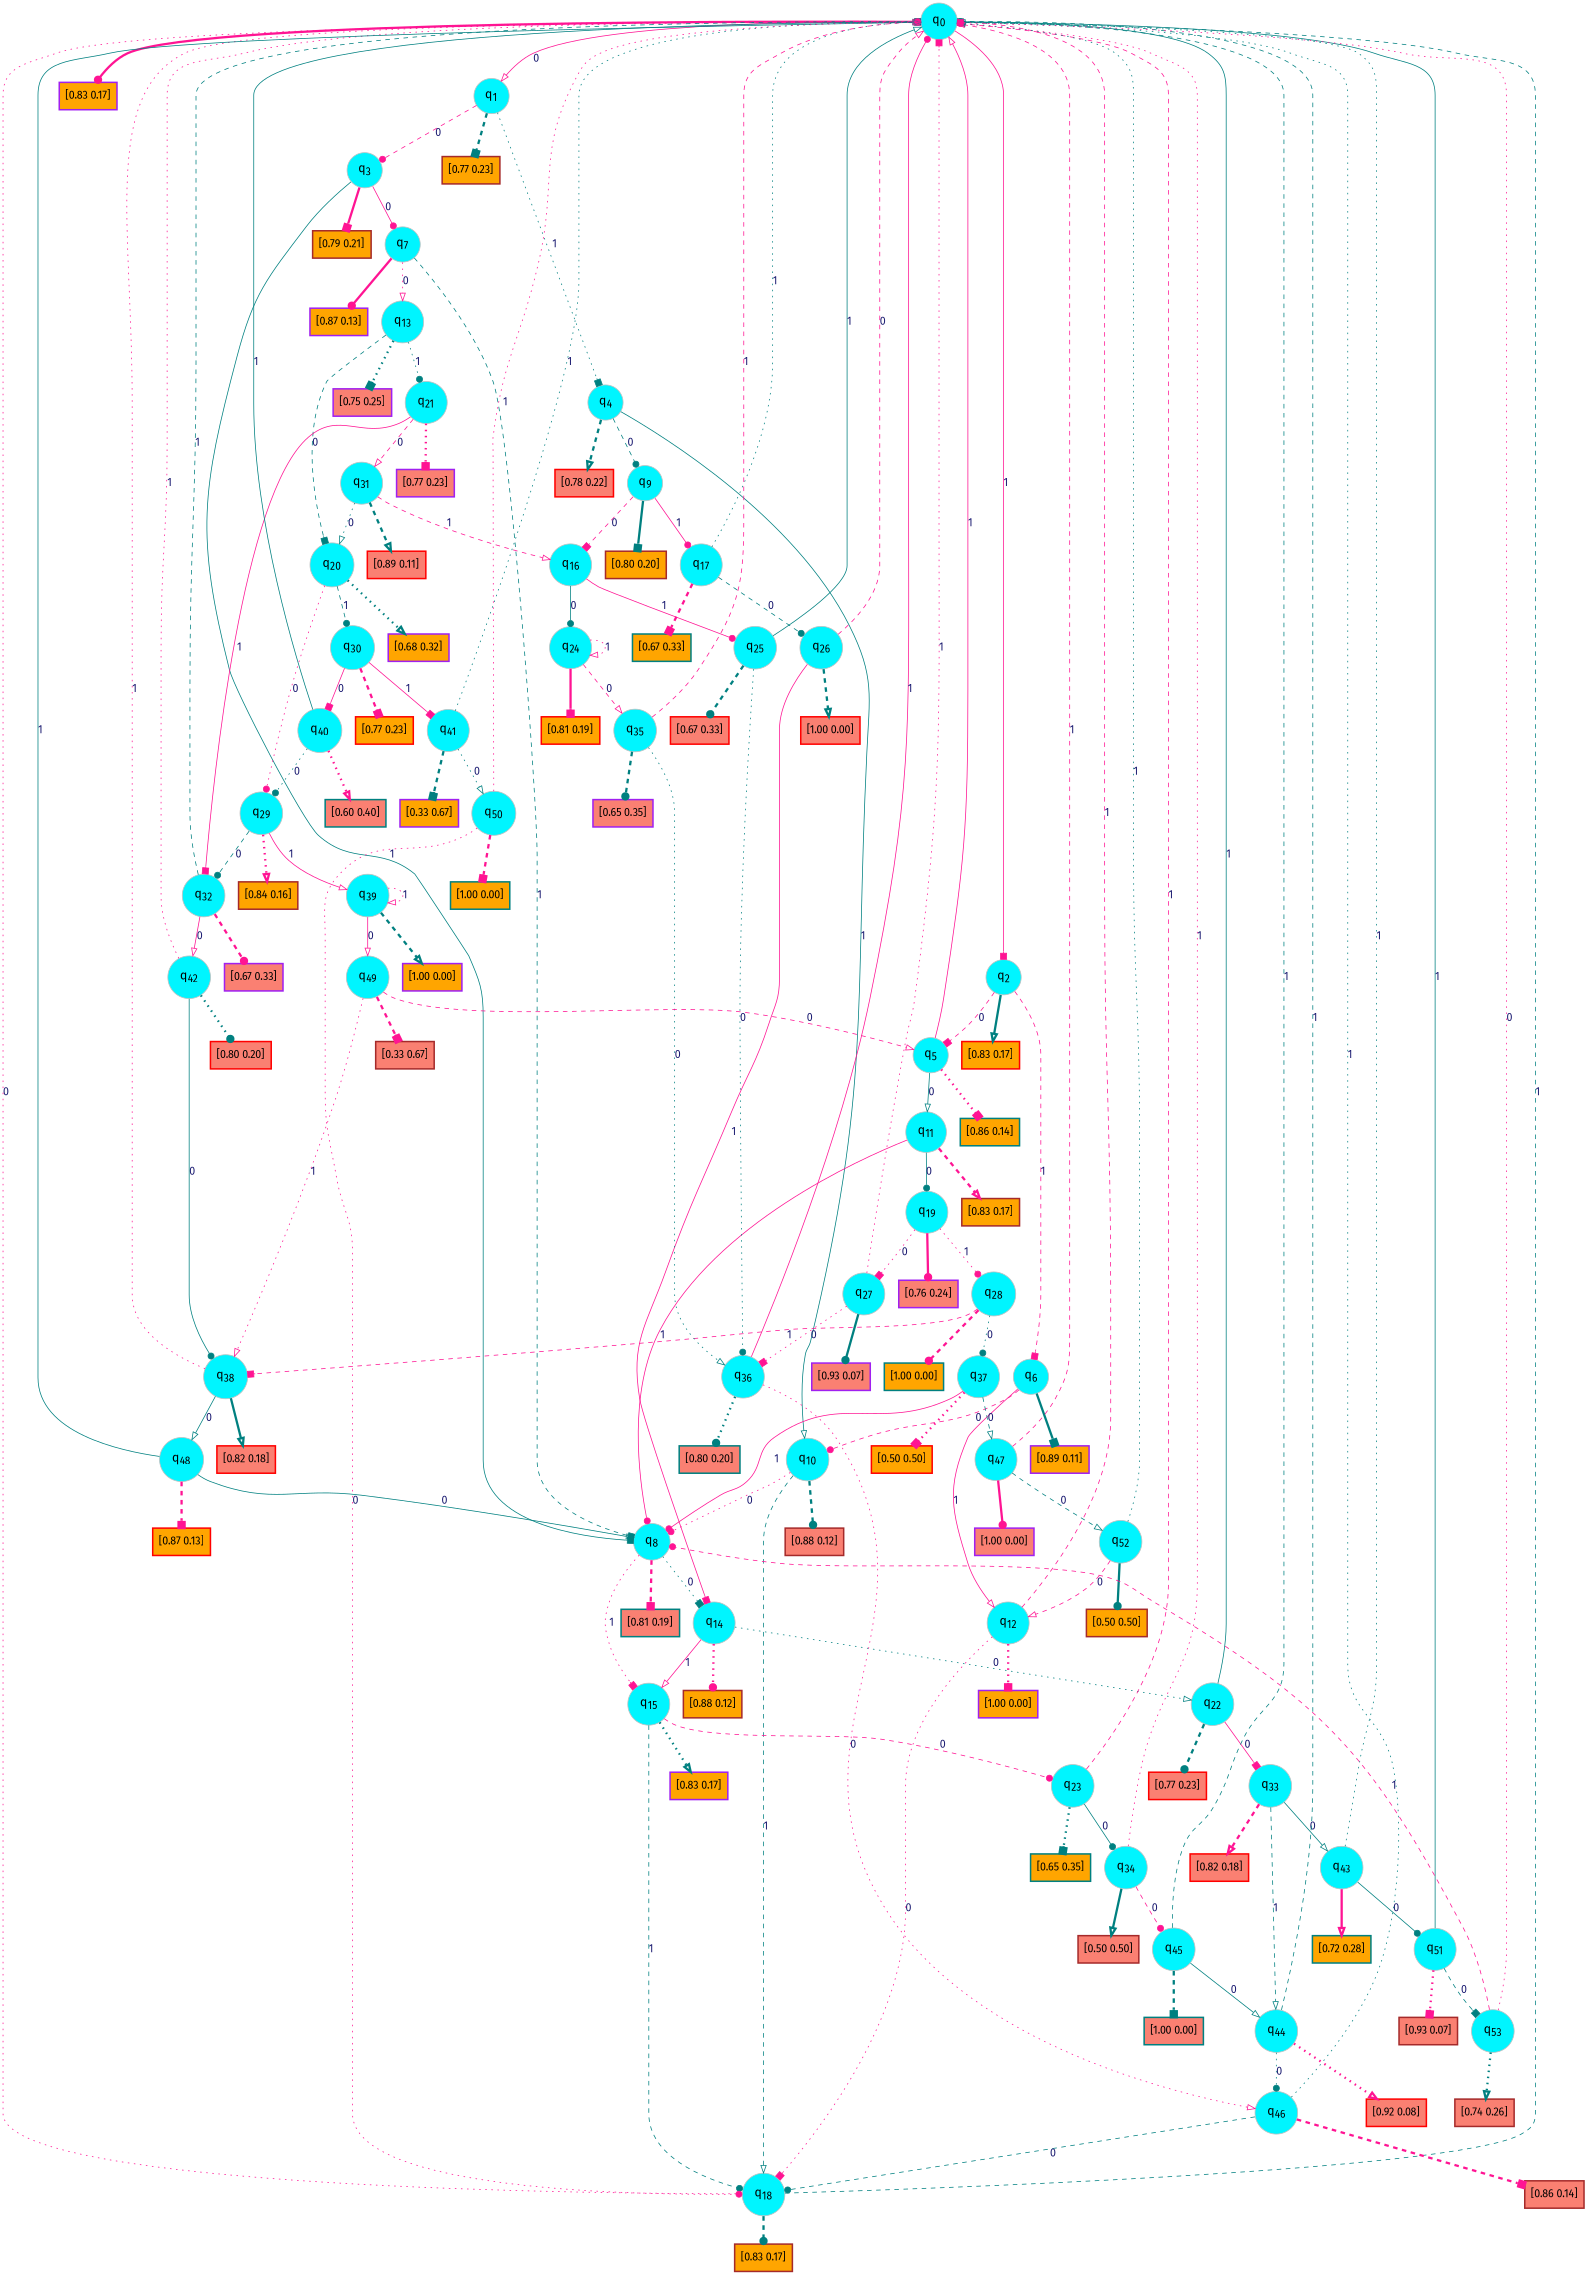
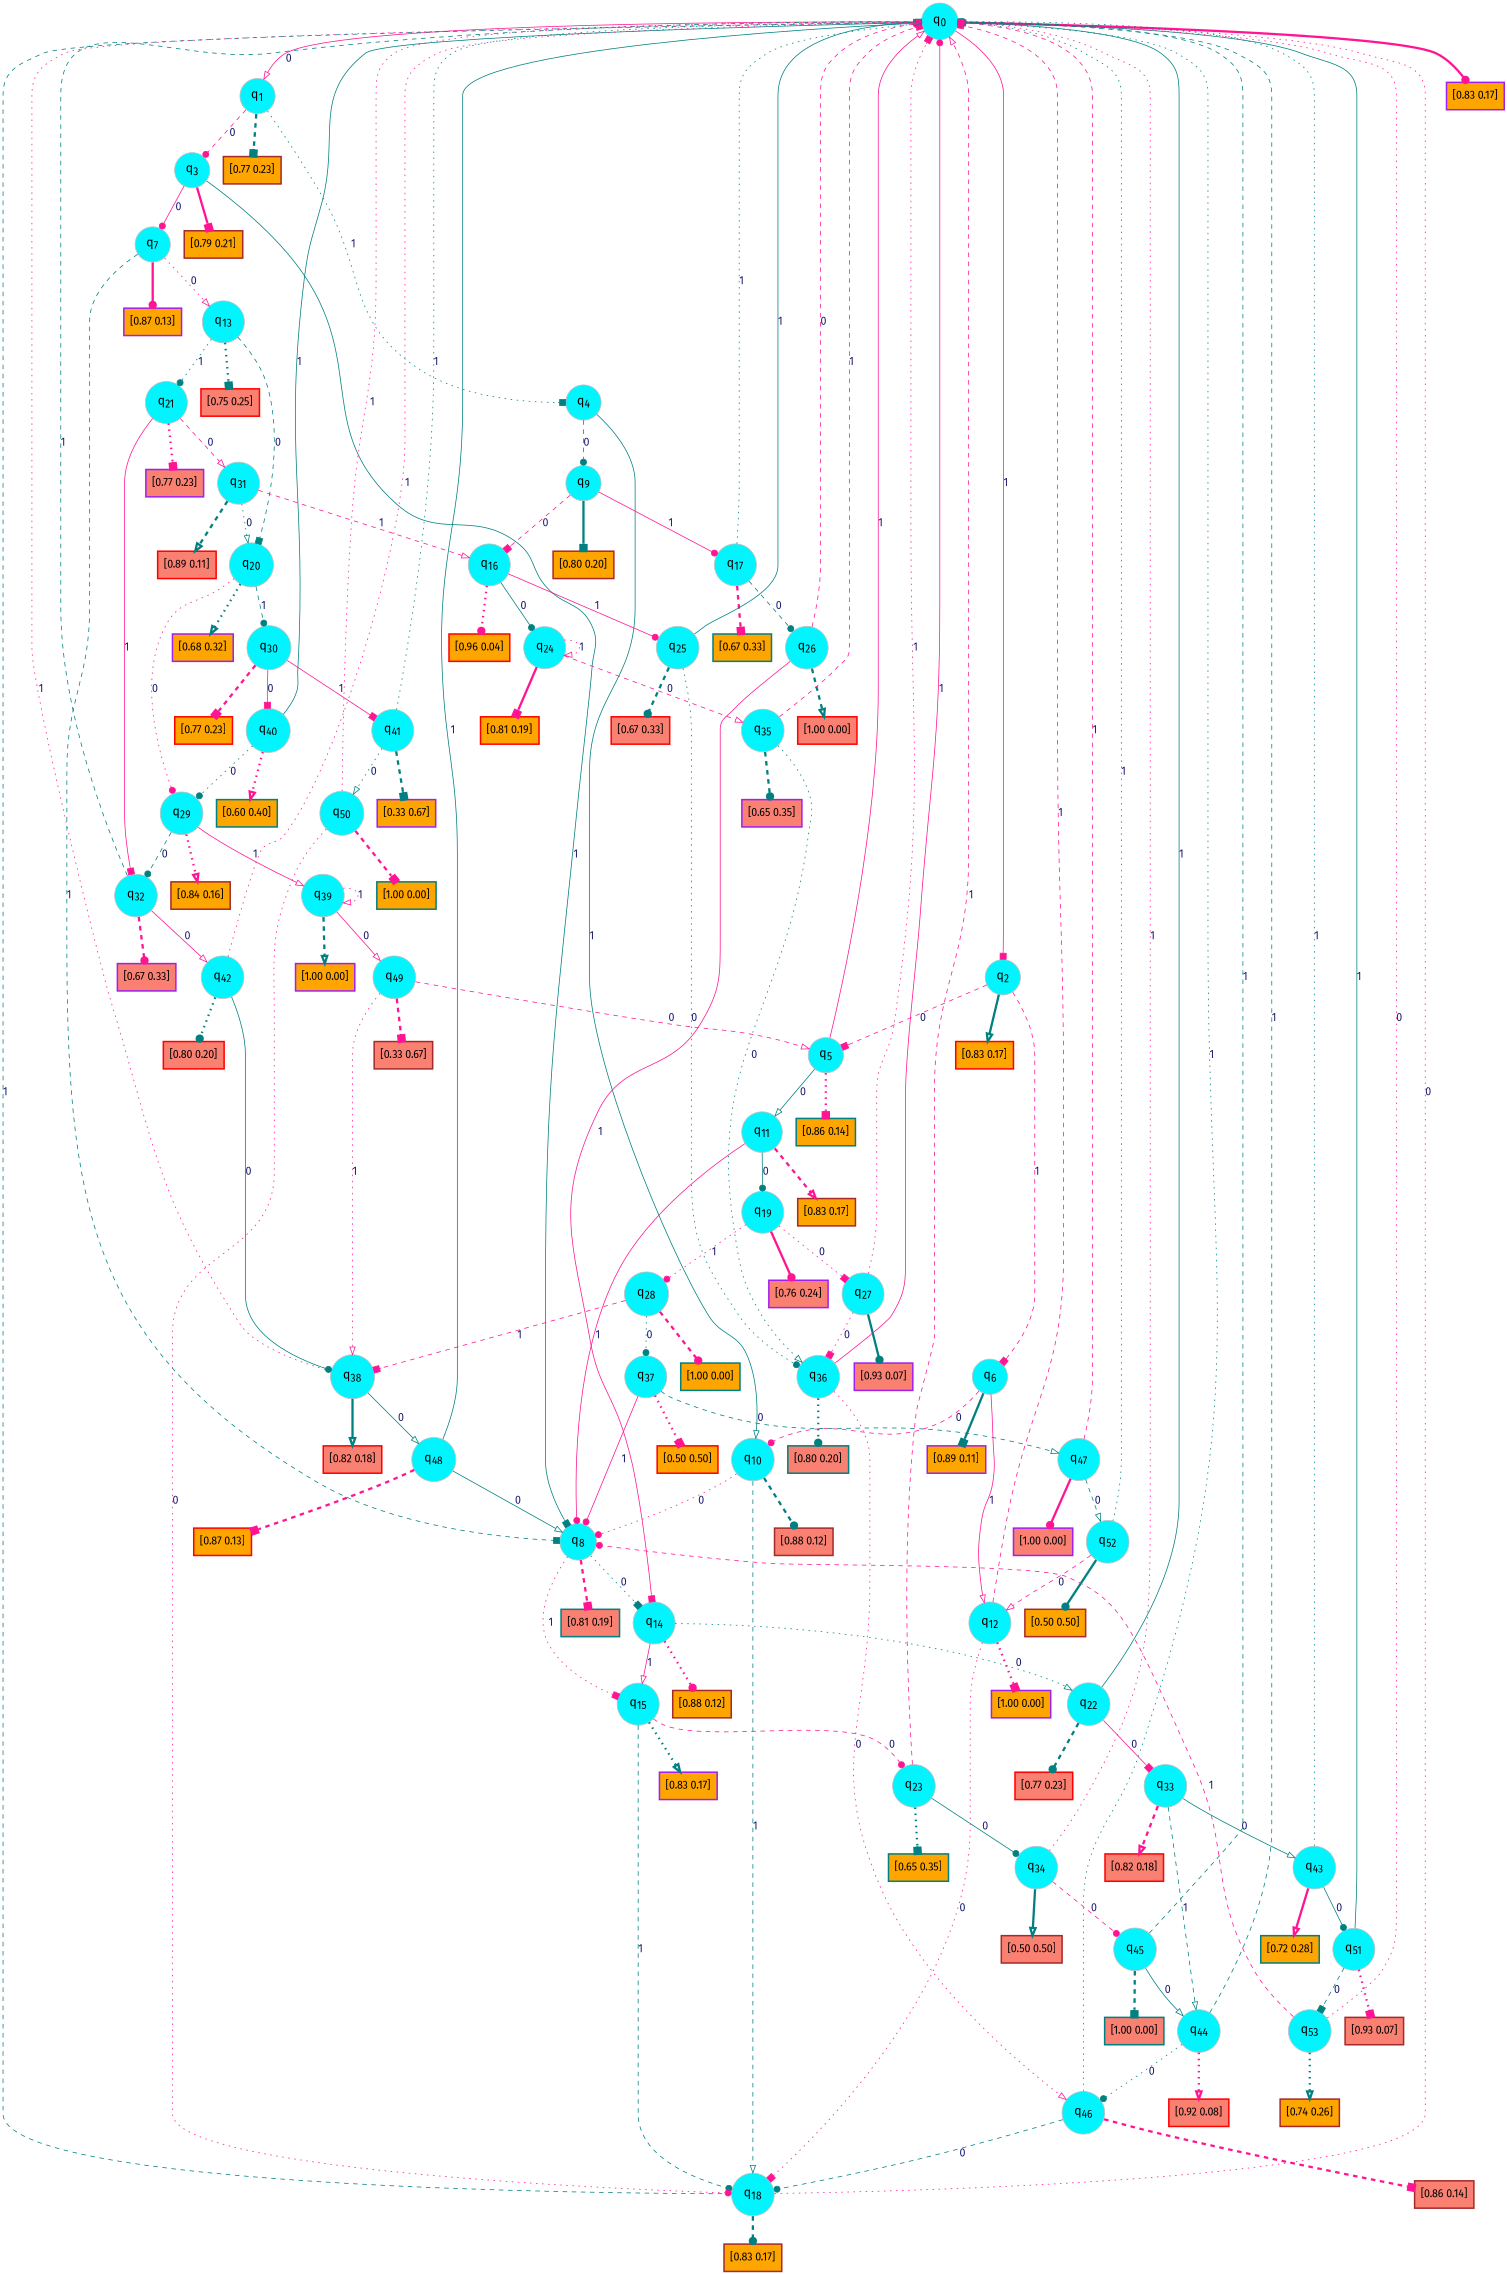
(362, 403) -> (230, 403)
(584, 483) -> none
none -> (479, 648)
(356, 813) -> (247, 813)
(1484, 2113) -> (1310, 2113)
